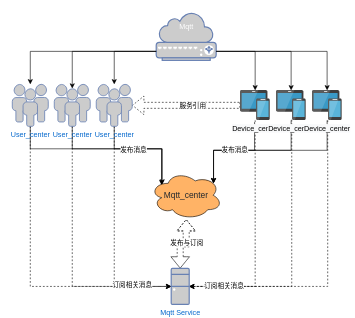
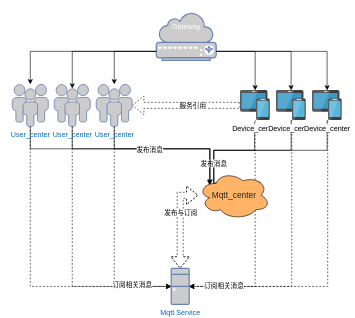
(187, 27) -> (187, 27)
(186, 195) -> (234, 195)
